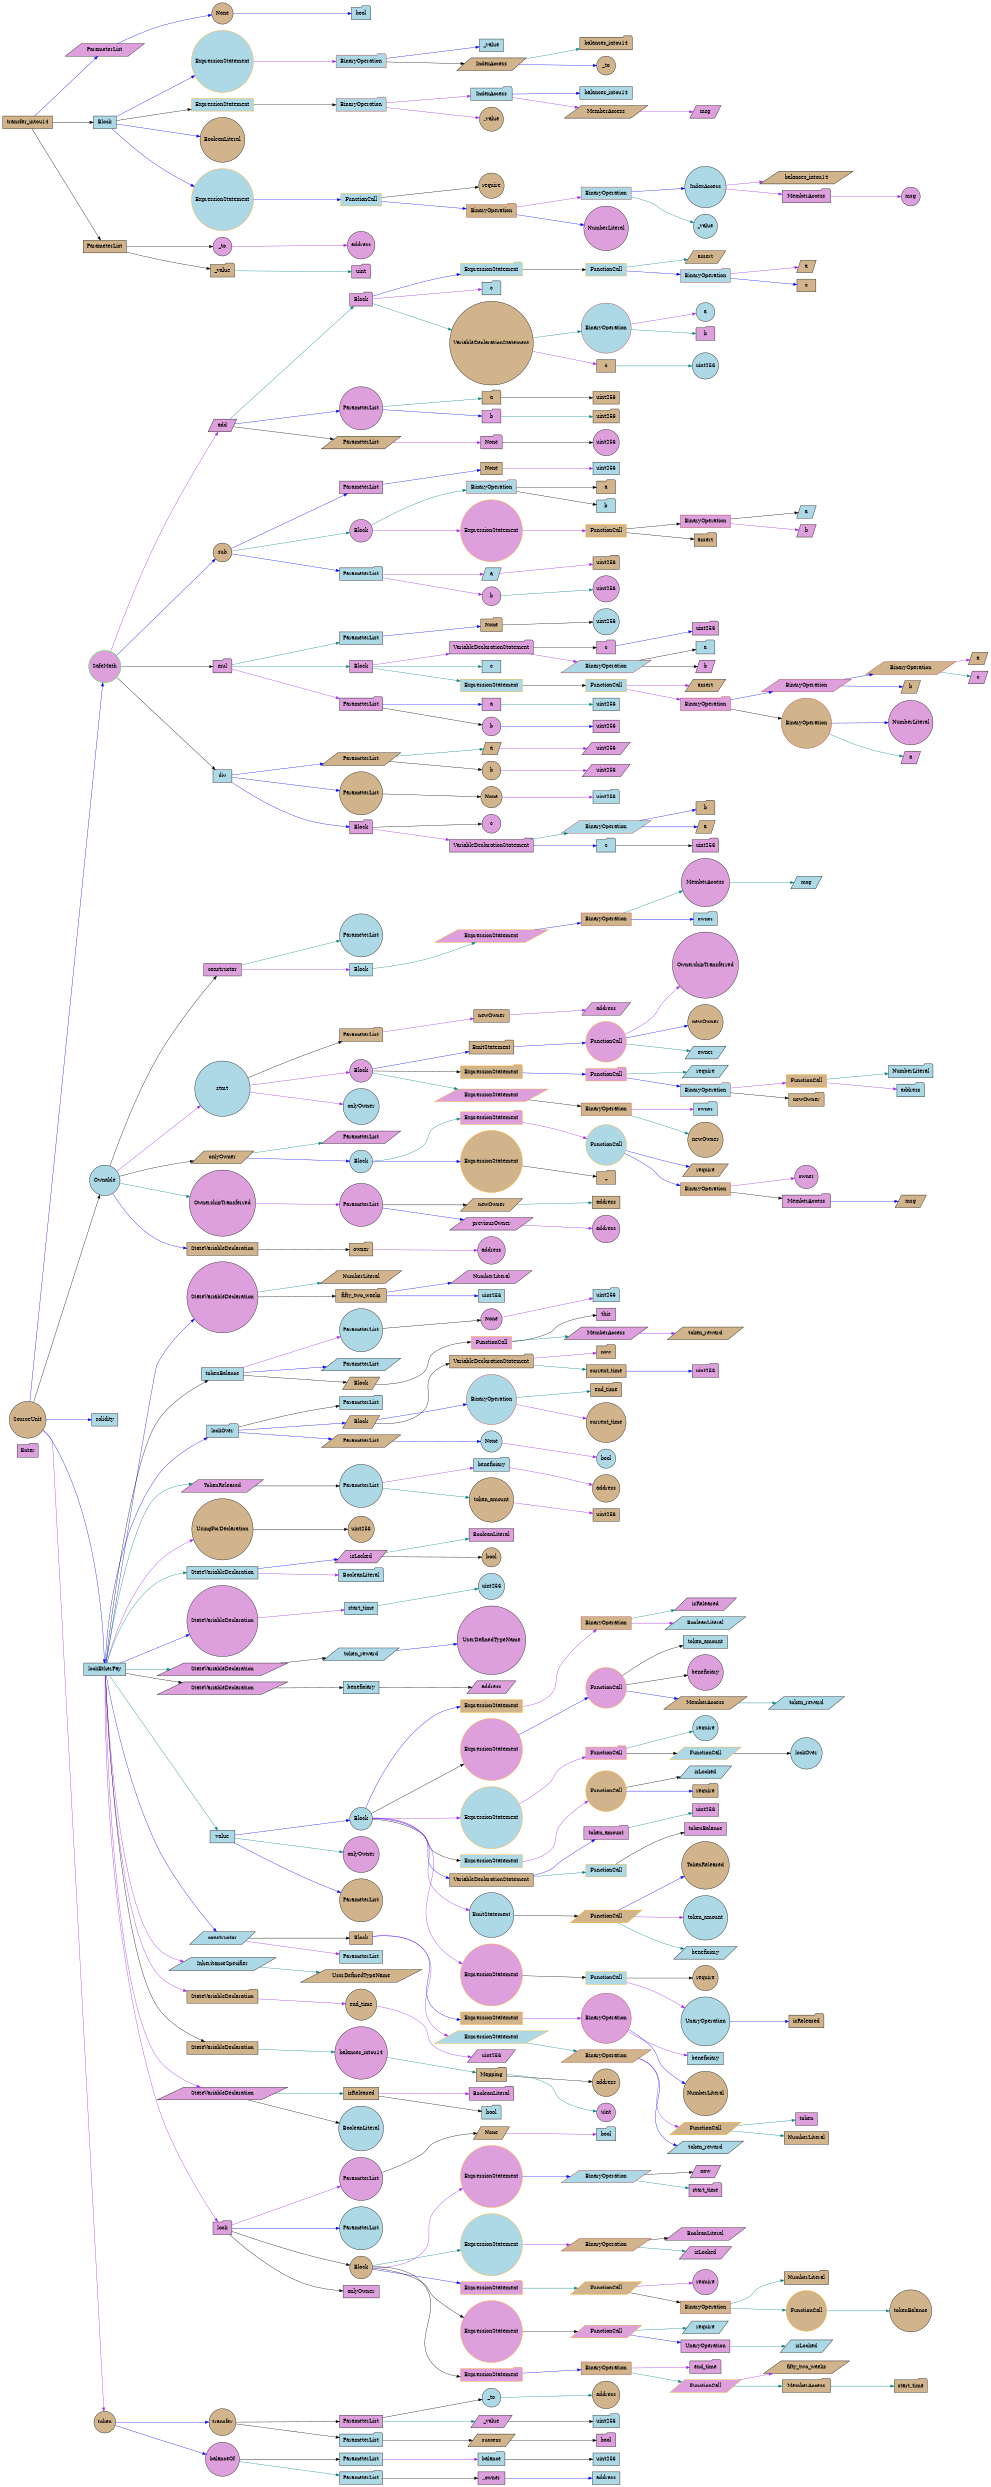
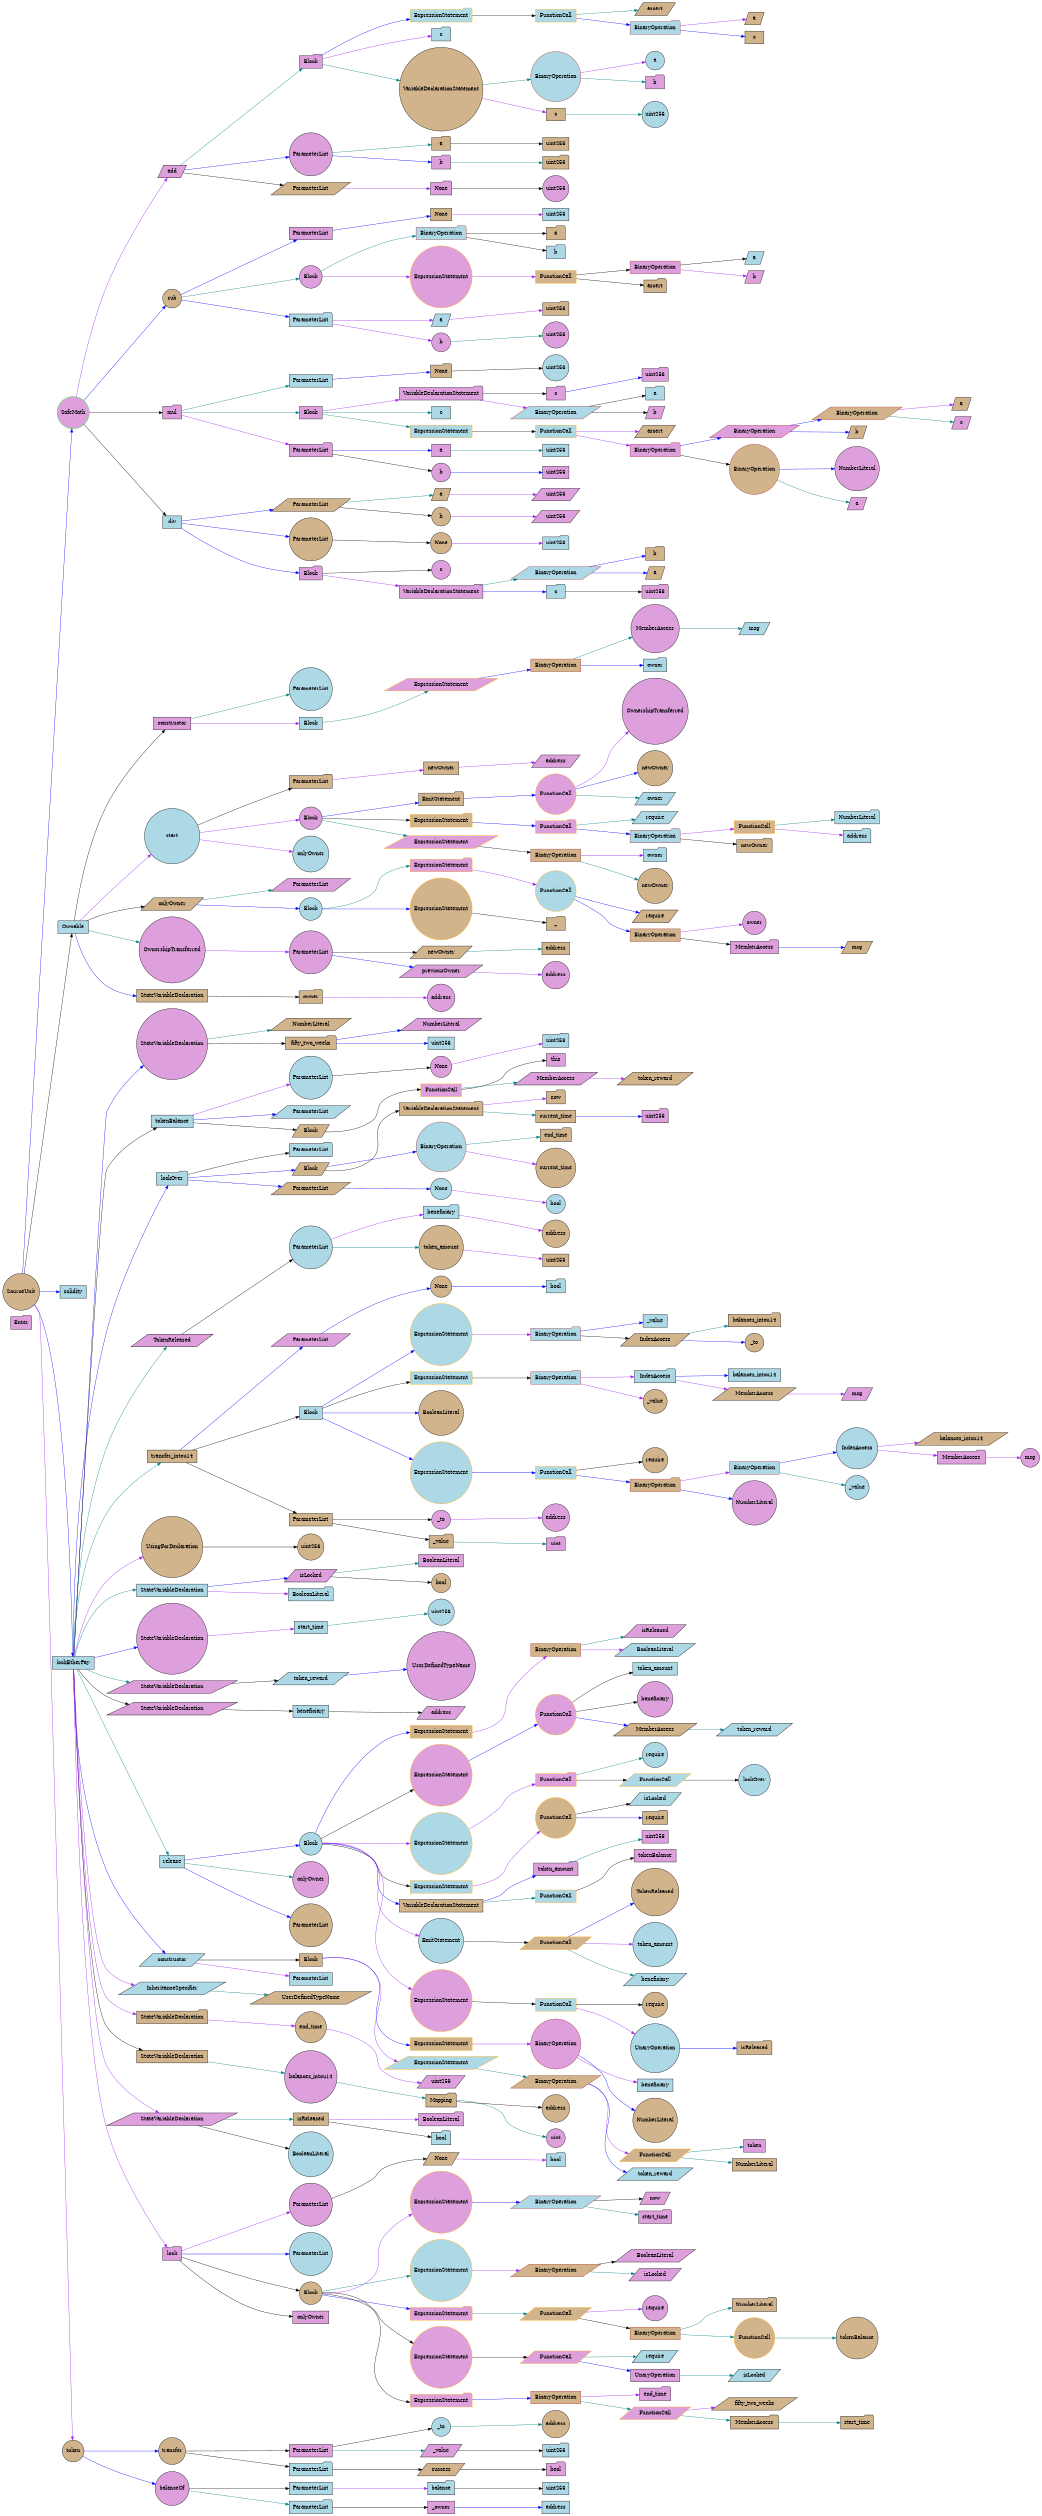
(105, 1180) -> (73, 927)
none -> (91, 1548)
(222, 1837) -> (172, 1862)
